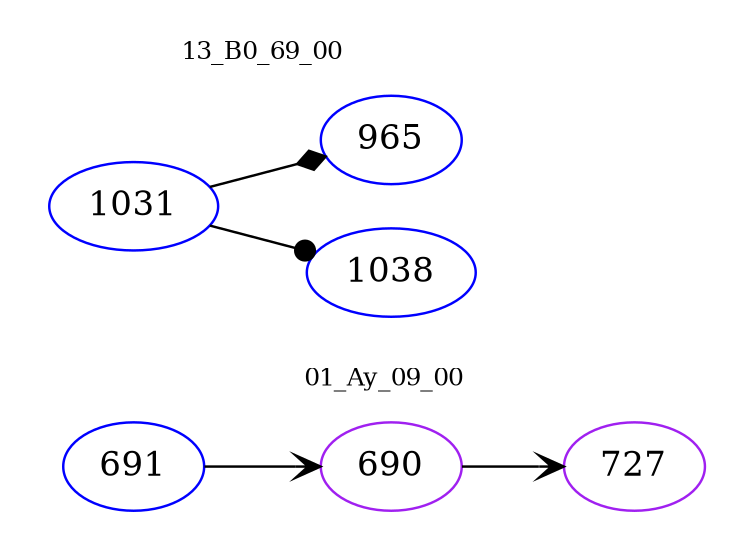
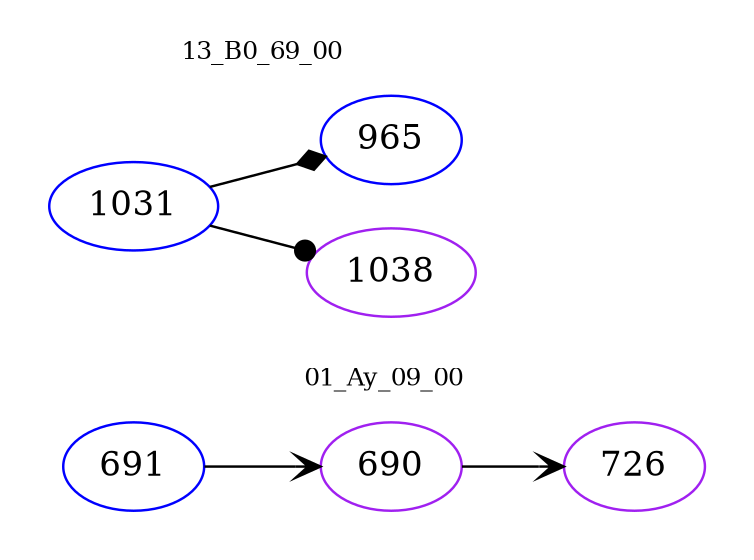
(391, 273) -> (391, 273)
(634, 467) -> (634, 467)
